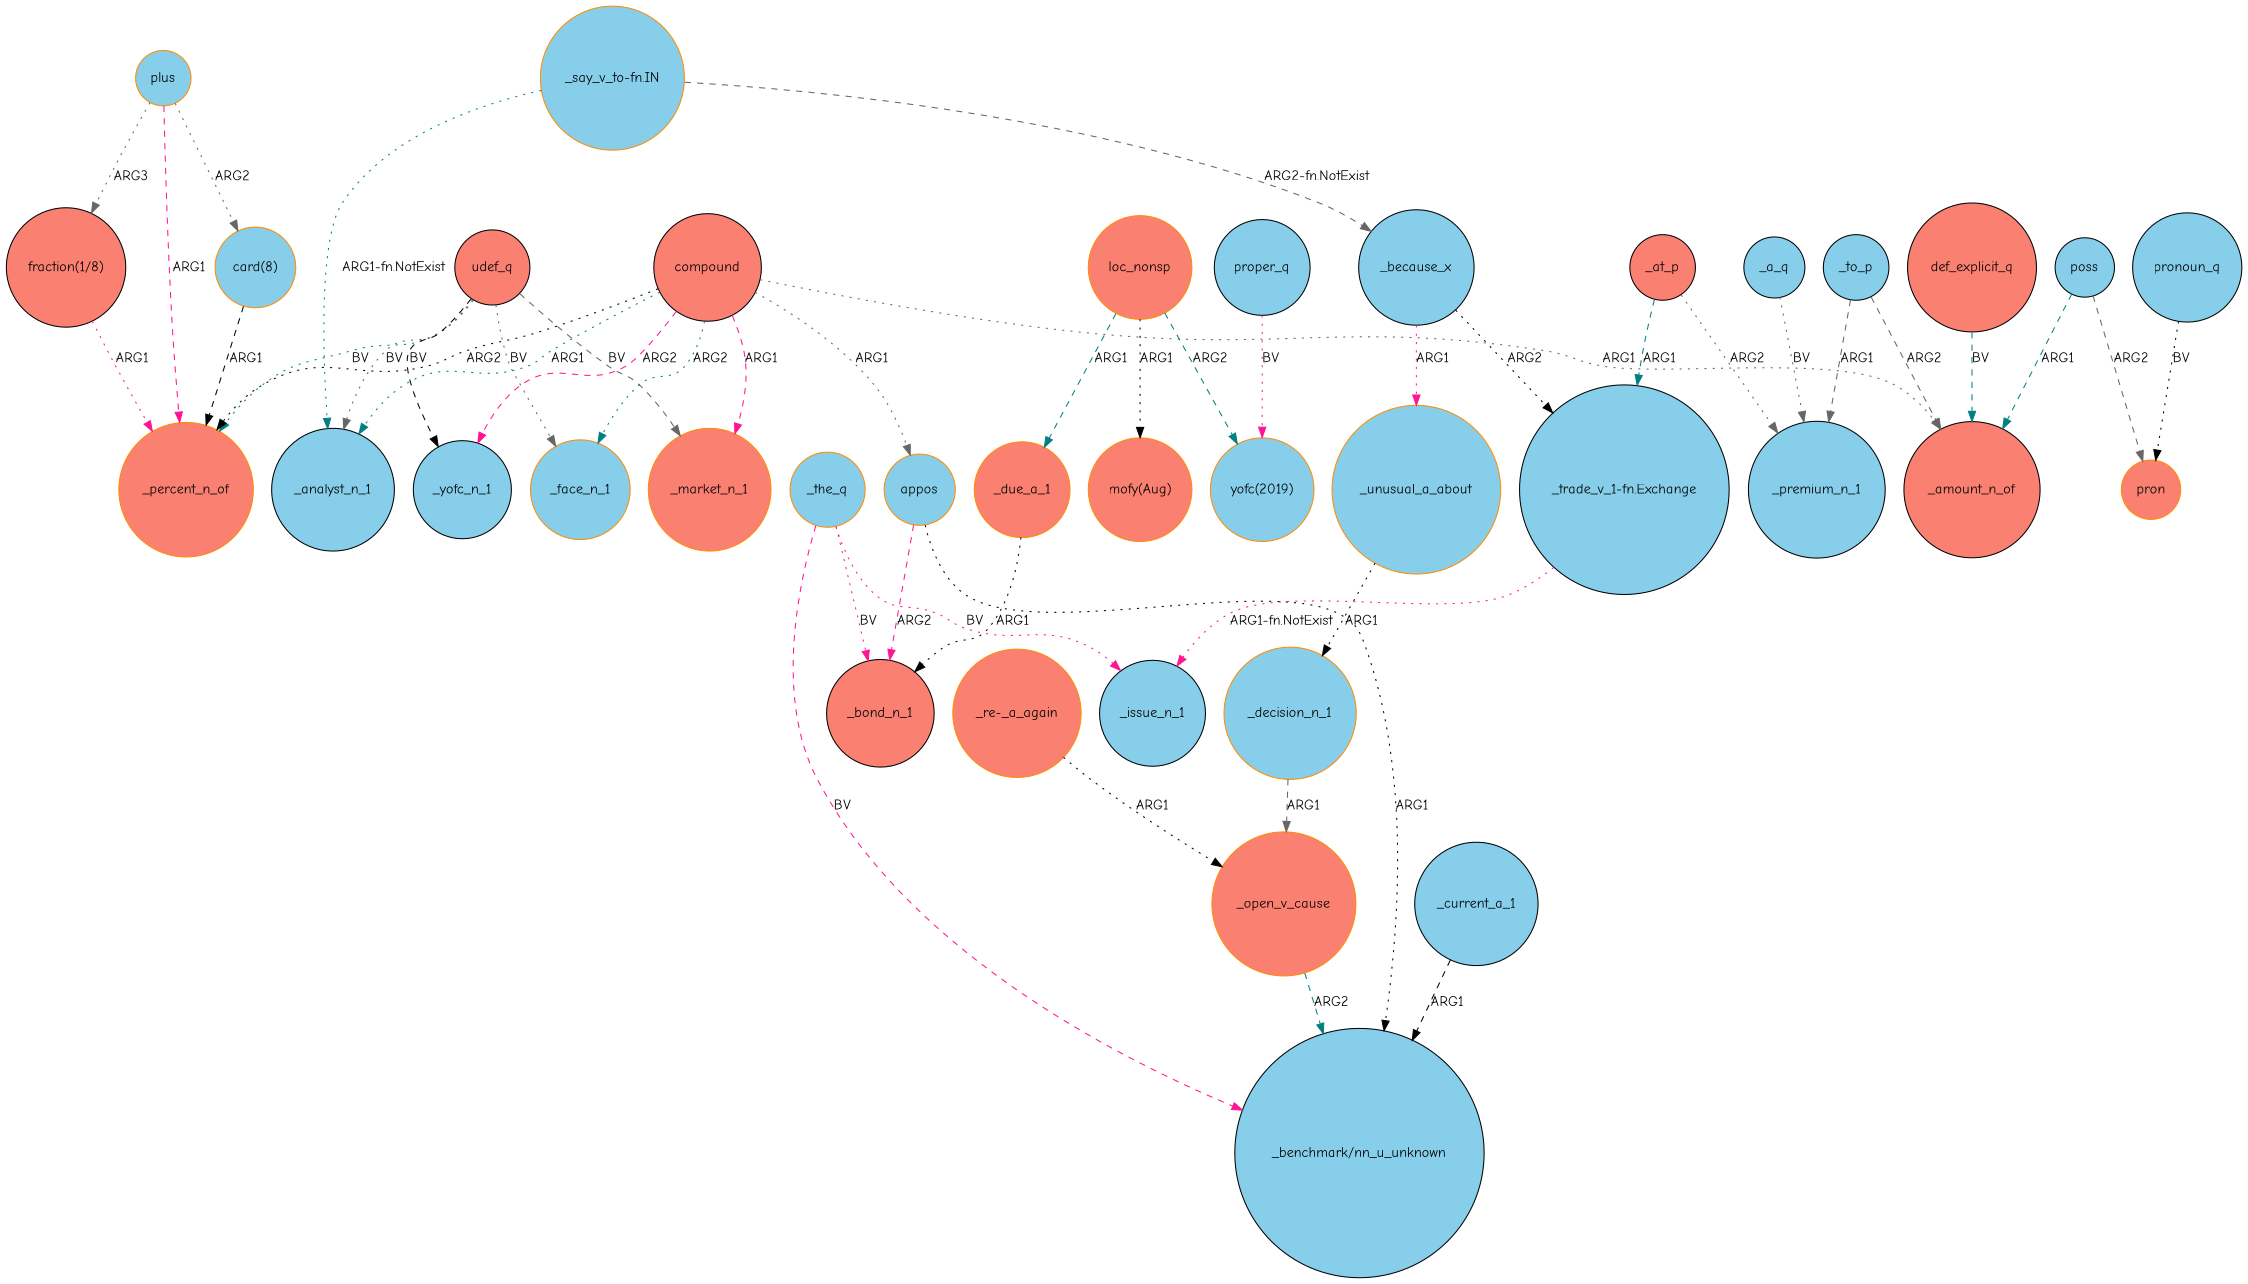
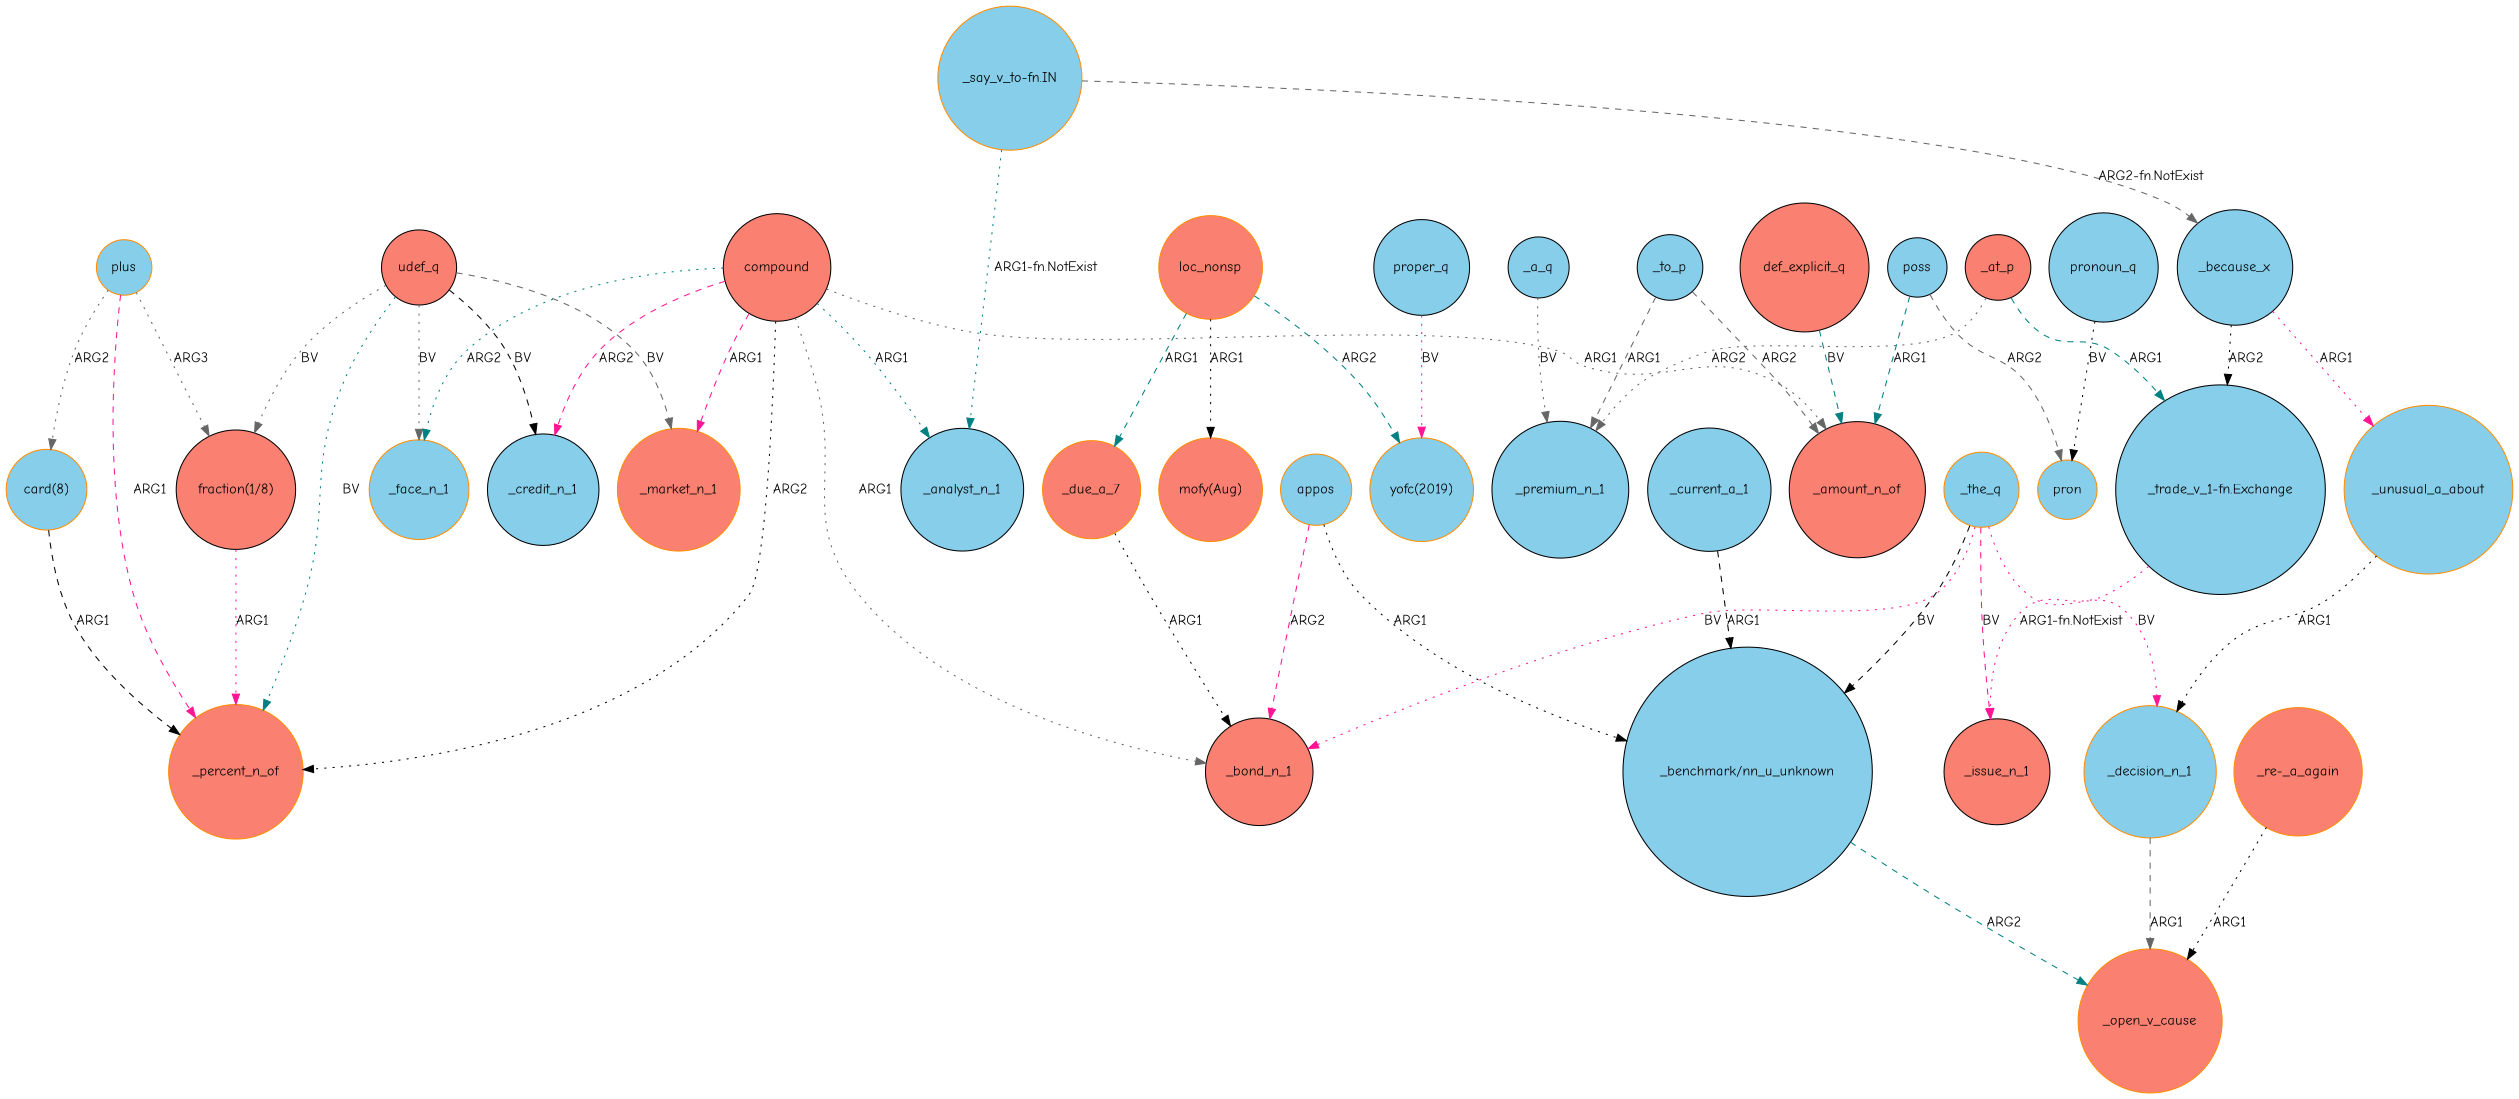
(385, 352) -> (309, 342)
(846, 355) -> (892, 629)
(462, 490) -> (543, 490)
(1022, 490) -> (1092, 490)
(2151, 490) -> (2067, 490)
none -> (2110, 603)
(955, 624) -> (1982, 618)
(1152, 713) -> (1997, 772)
(900, 891) -> (1921, 613)
(1312, 998) -> (1963, 913)
